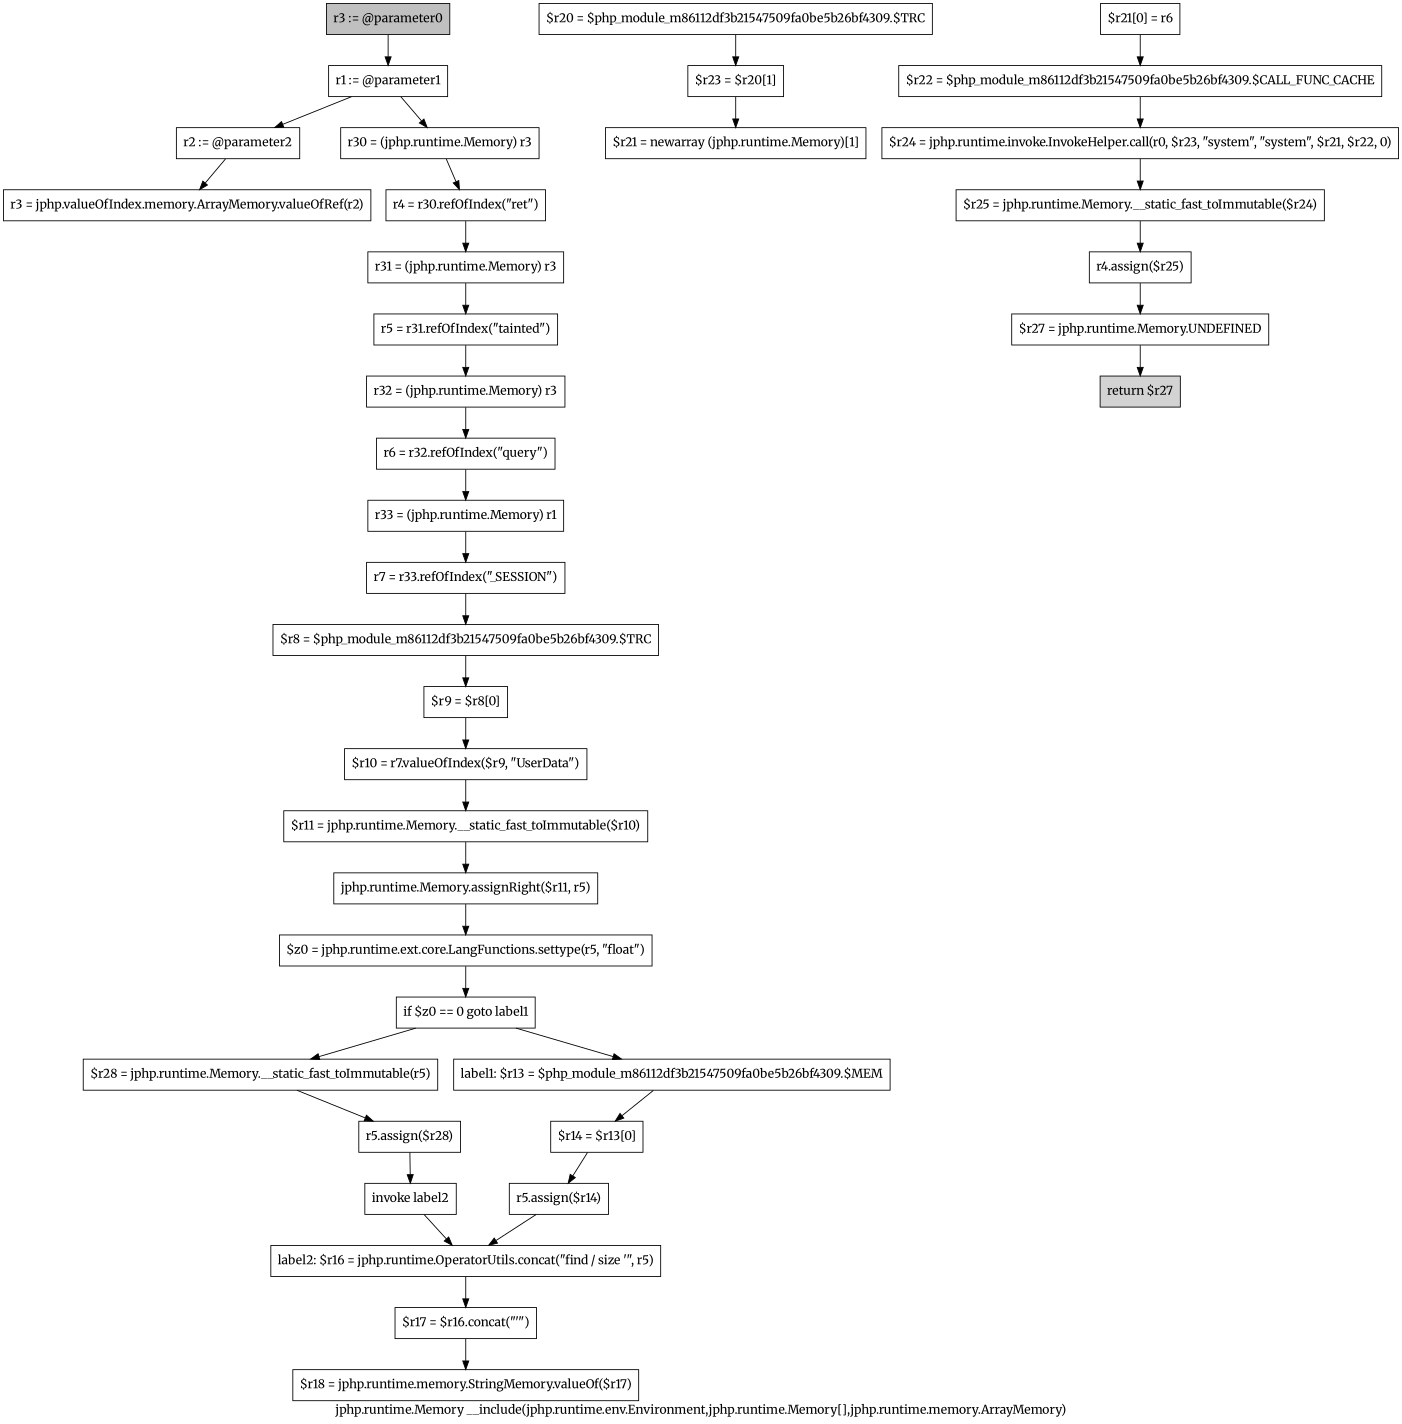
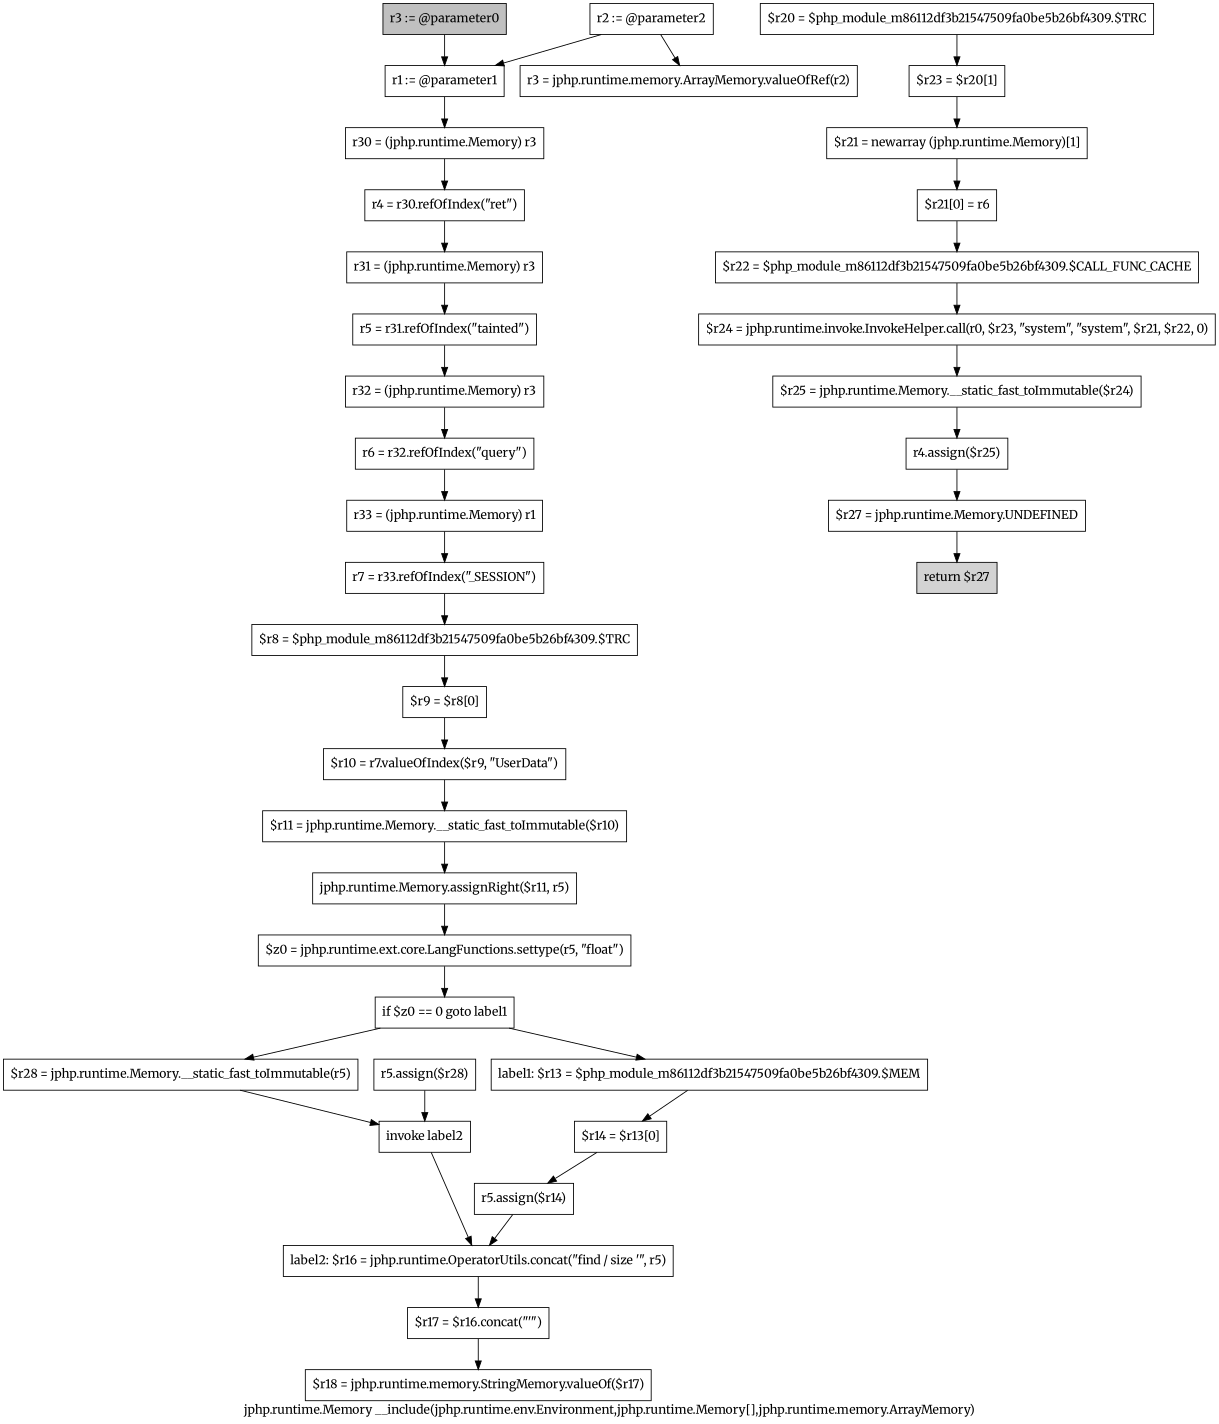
(317, 111) -> (552, 49)
none -> (957, 170)
(187, 205) -> (689, 81)
(331, 1104) -> (305, 1106)
